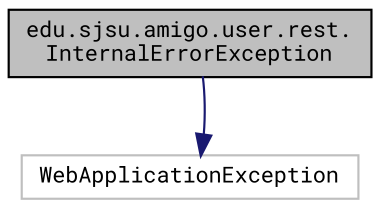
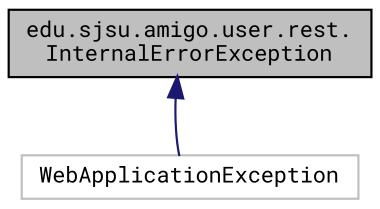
(205, 105) -> (176, 127)
